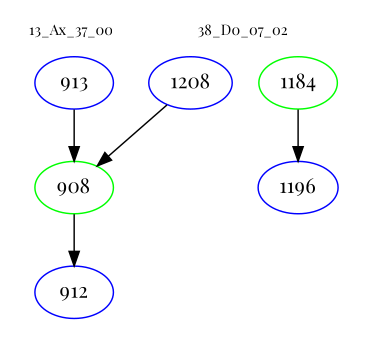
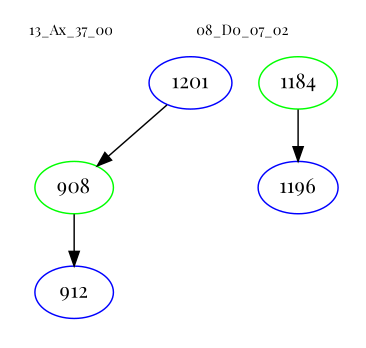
(243, 31) -> (243, 31)
(74, 83) -> none
(190, 83) -> (190, 83)
